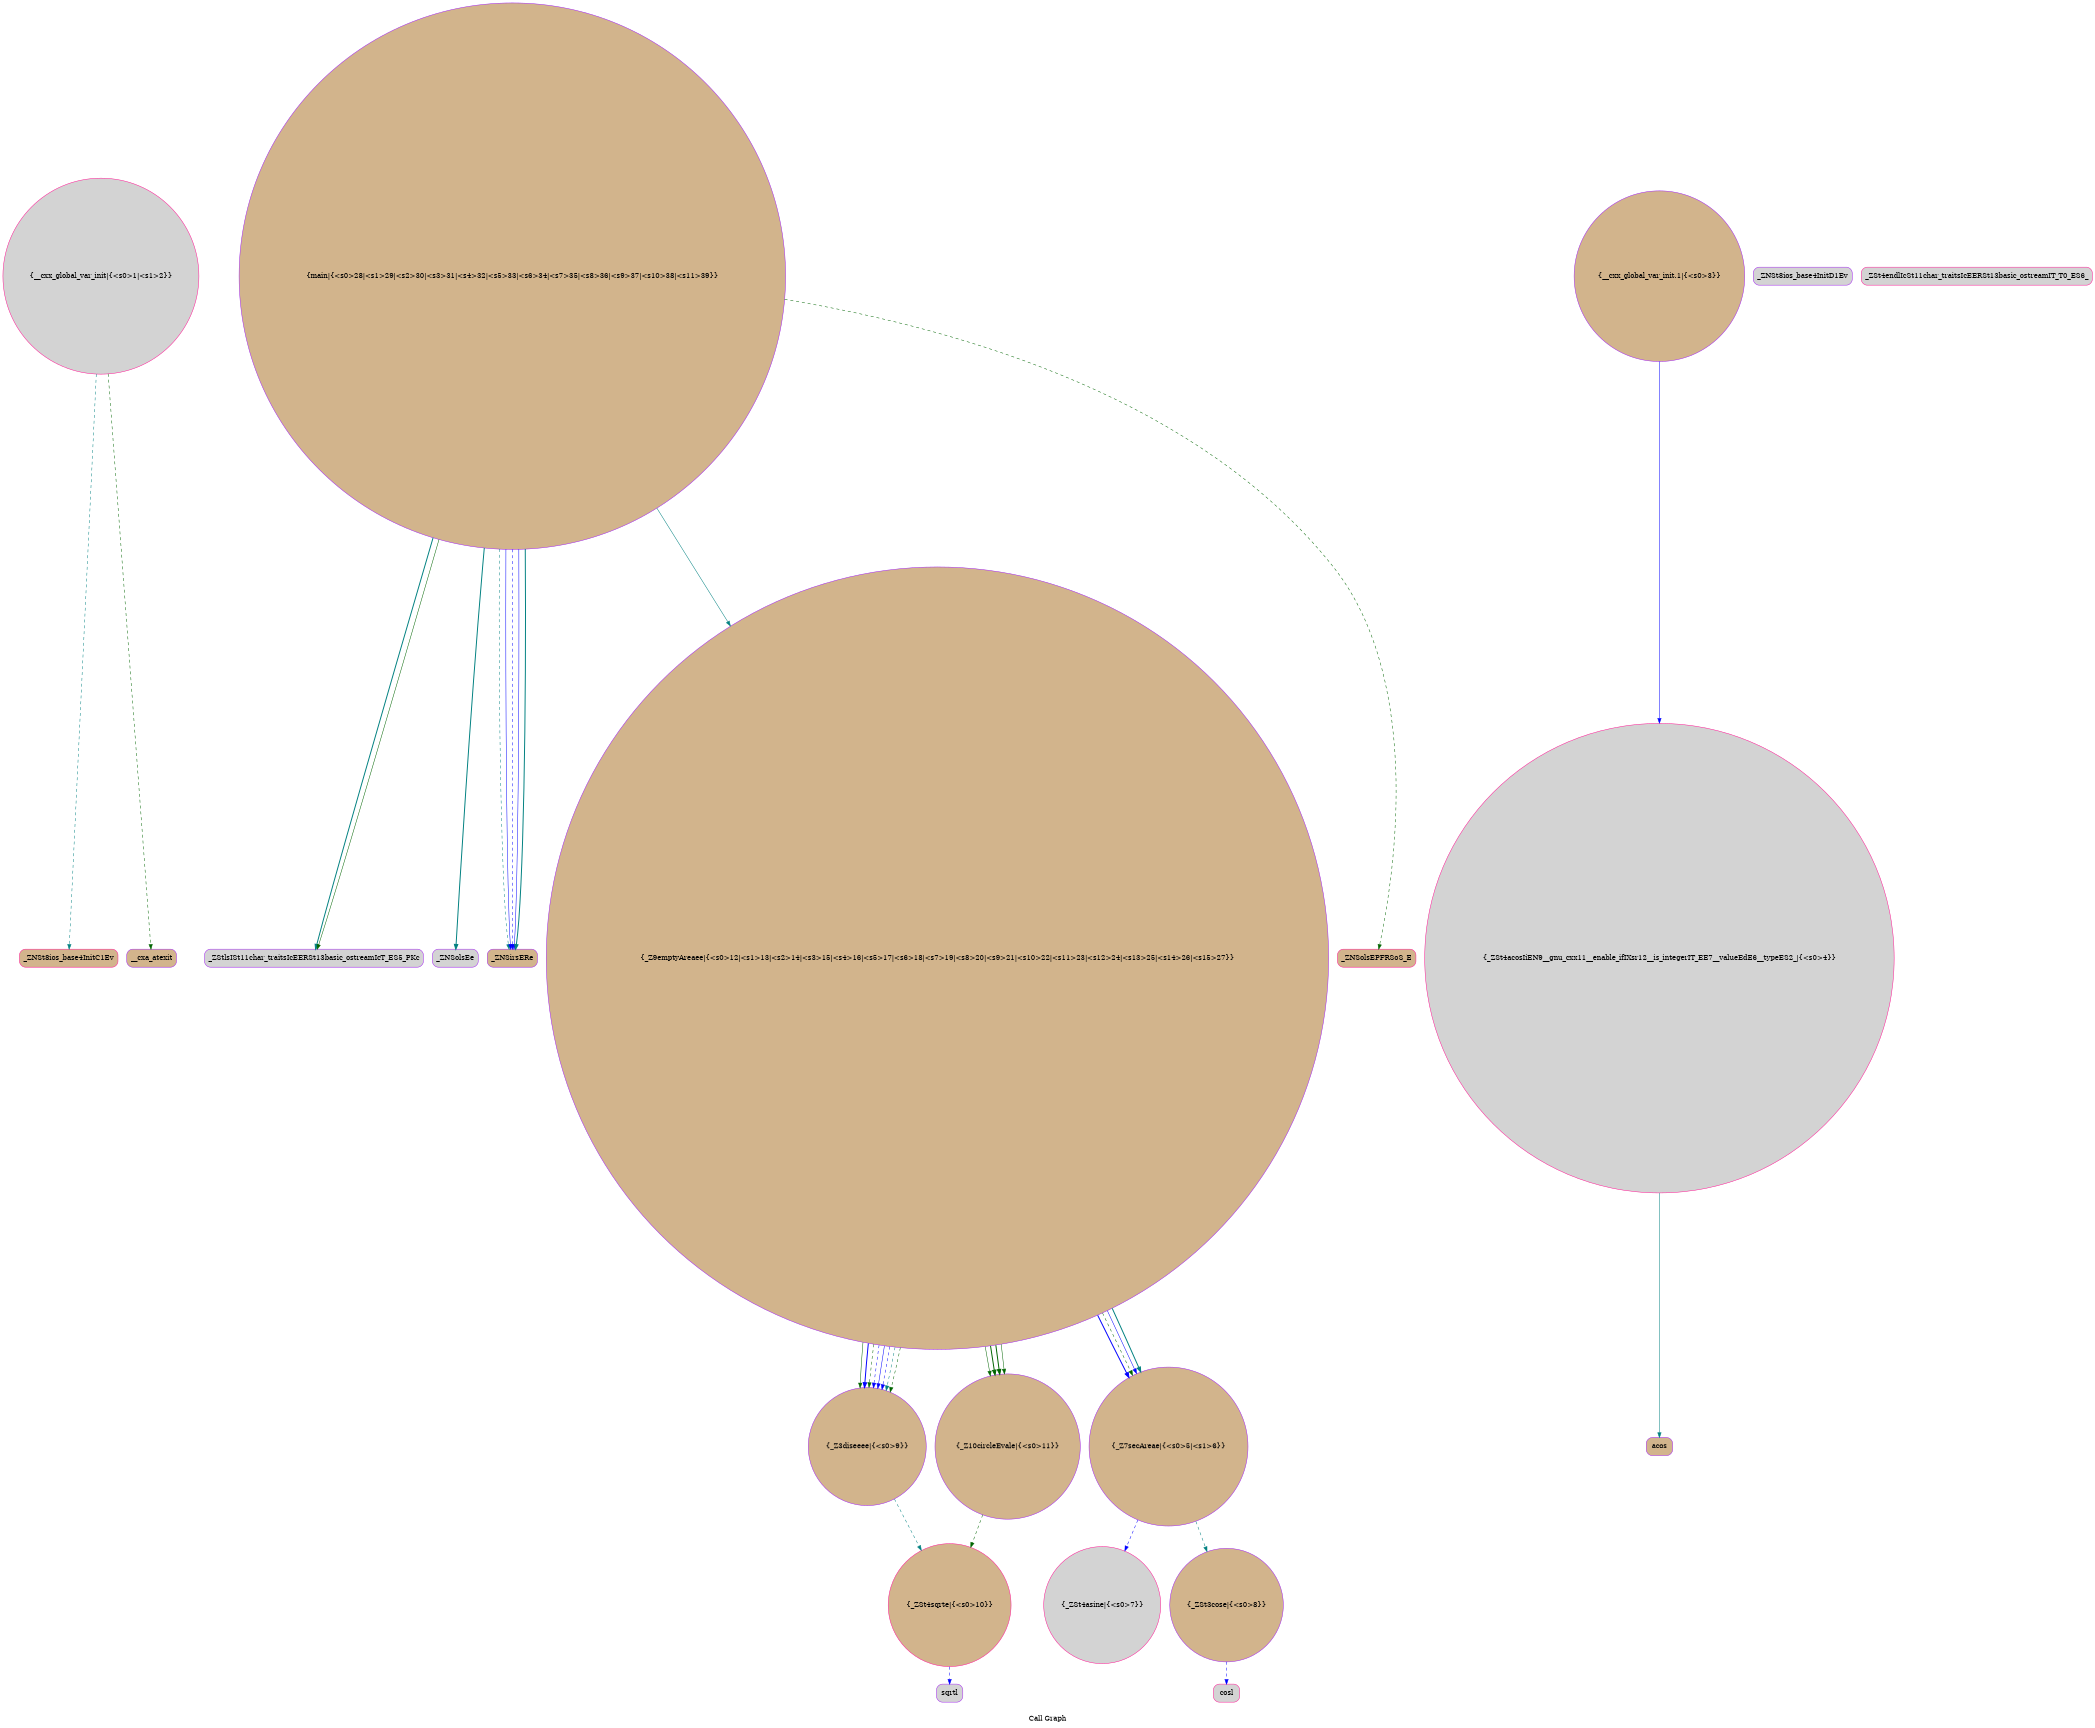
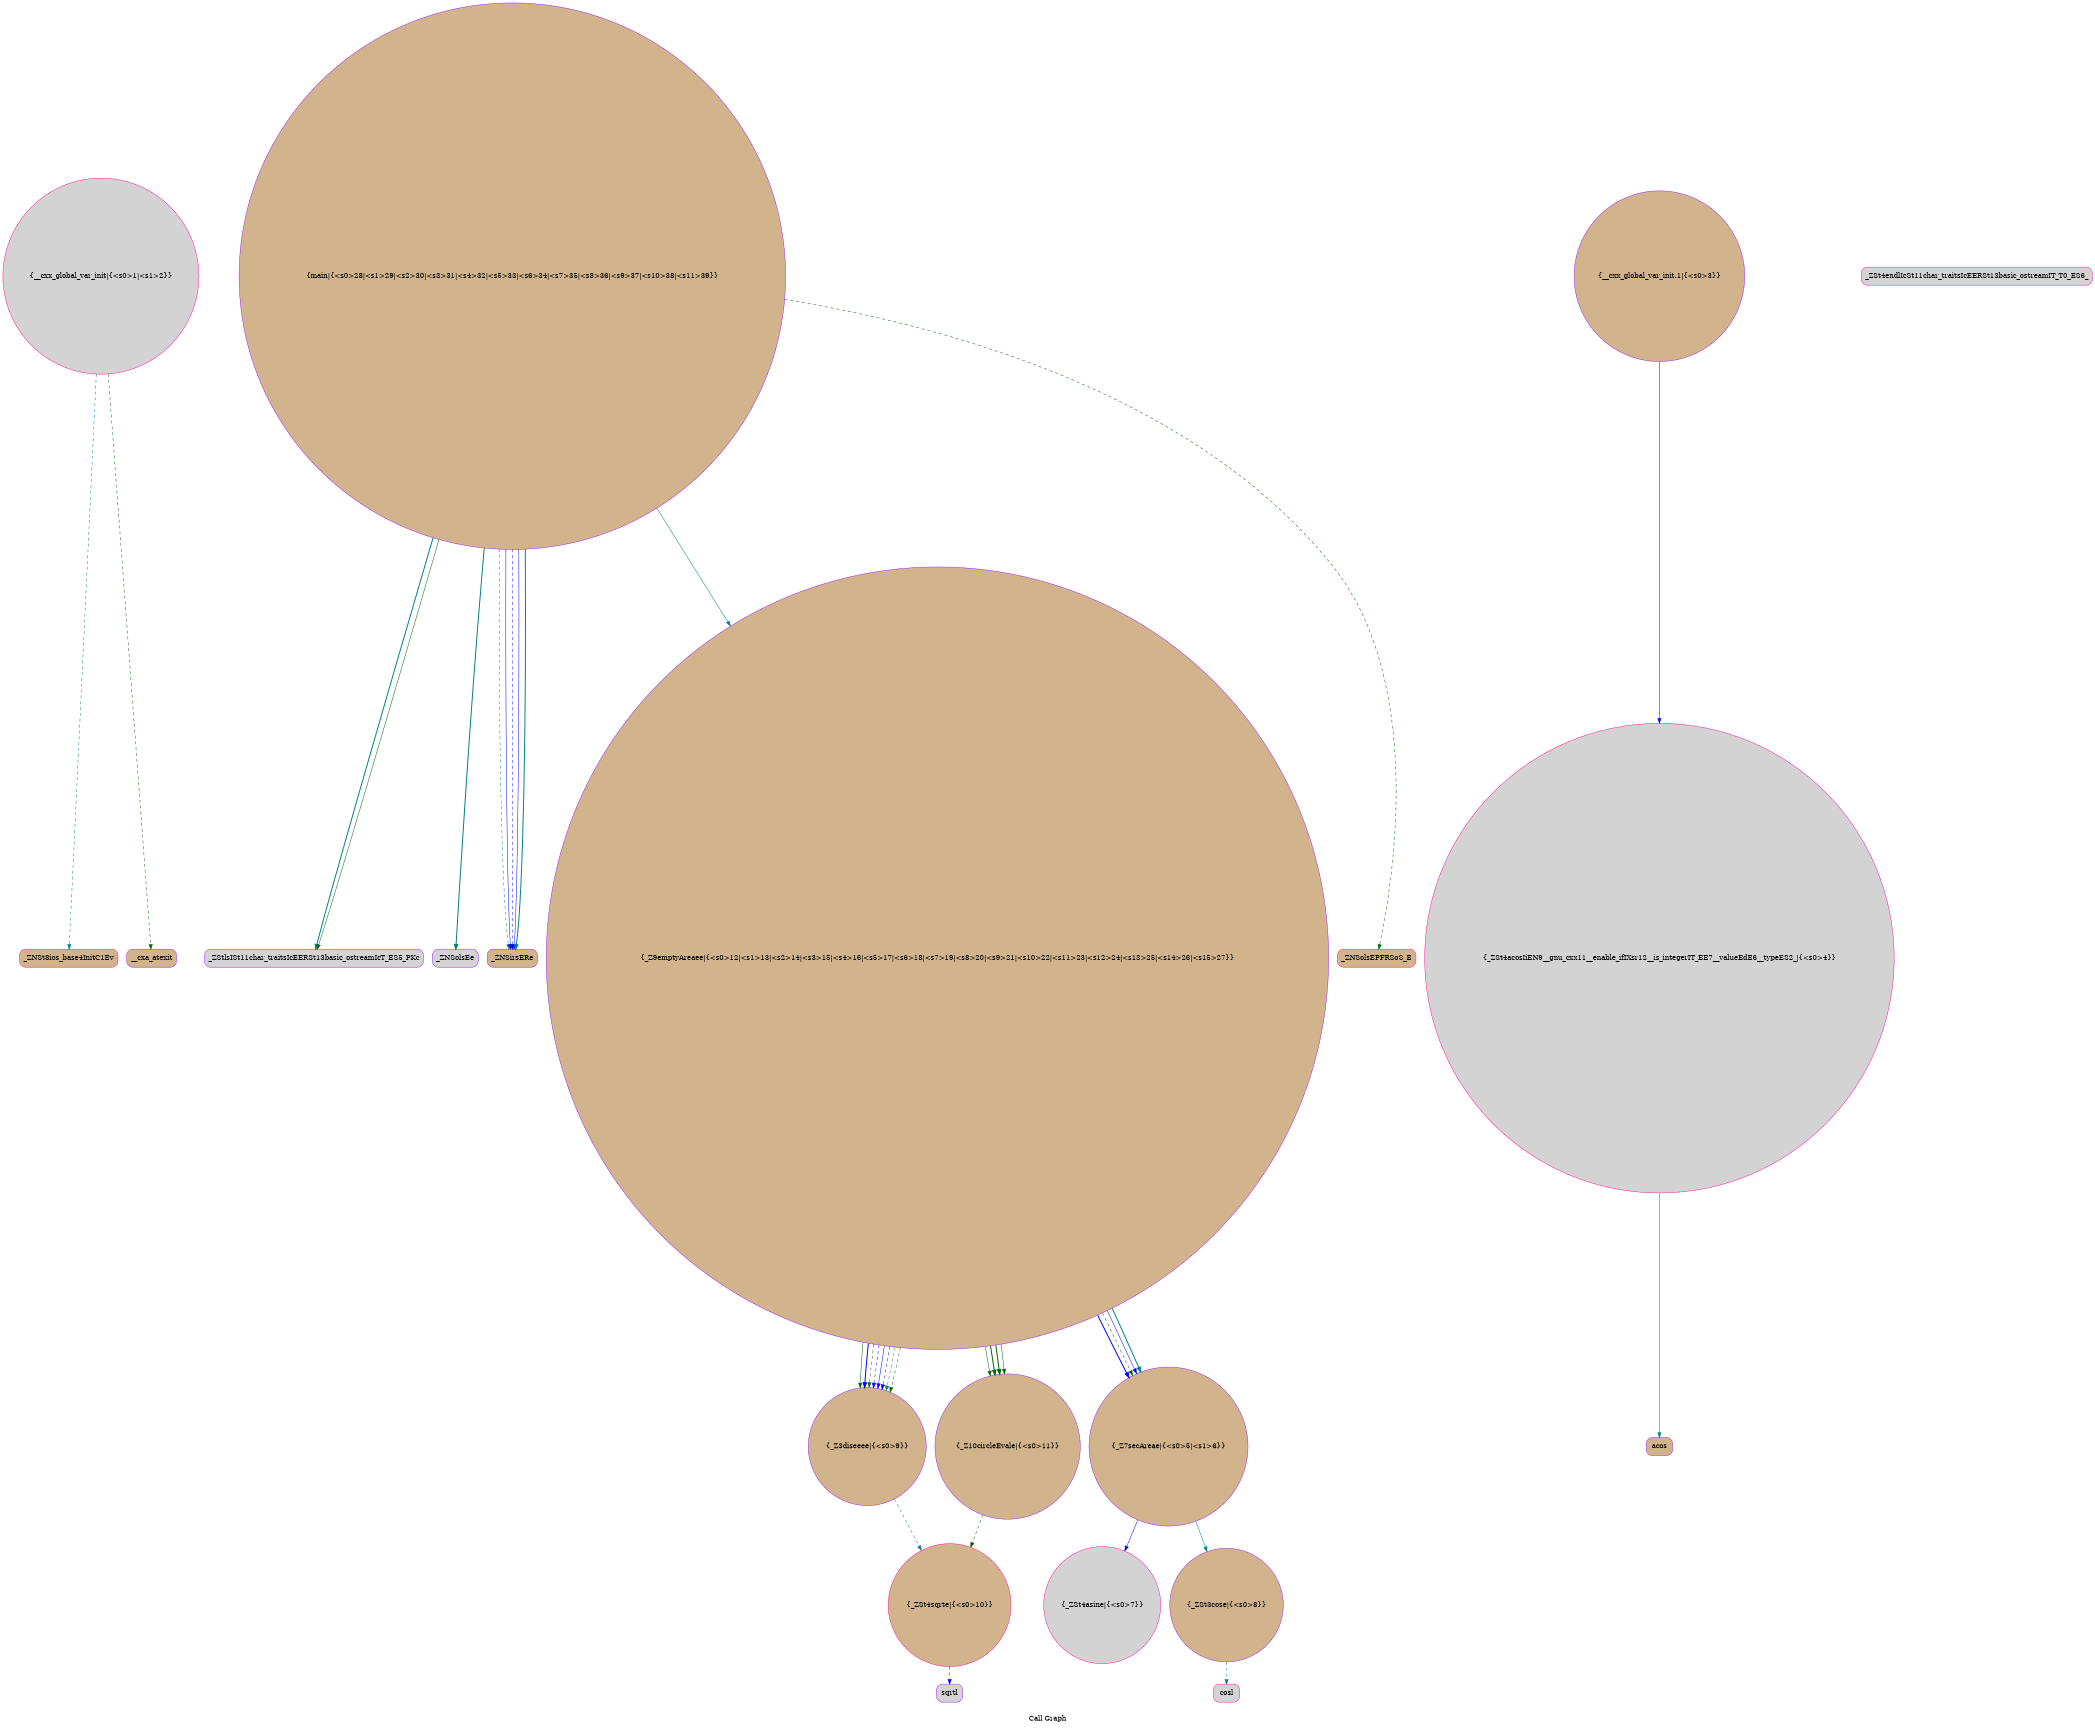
(1803, 276) -> none
(1132, 1533) -> (1132, 1533)
(1201, 1534) -> (1201, 1534)
(1227, 1671) -> (1227, 1671)
